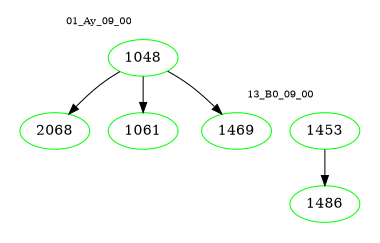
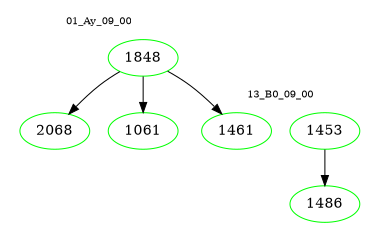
(143, 58) -> (143, 58)
(237, 131) -> (237, 131)
